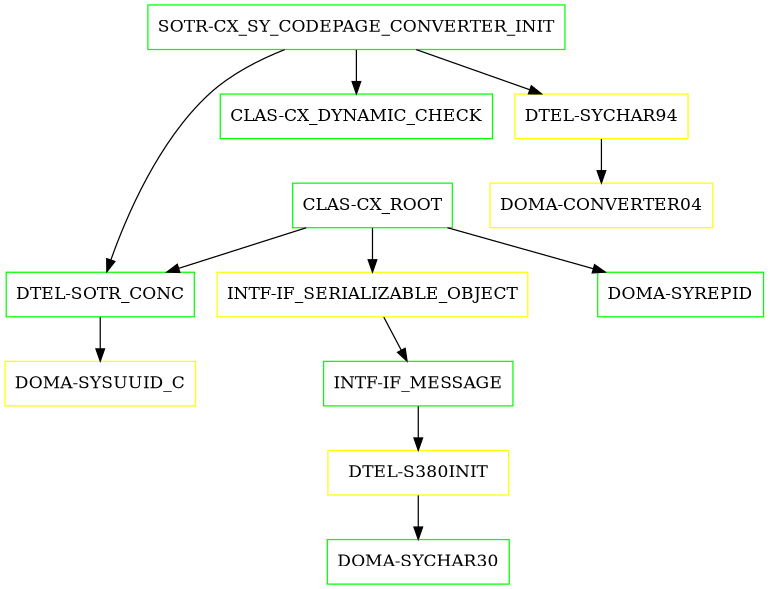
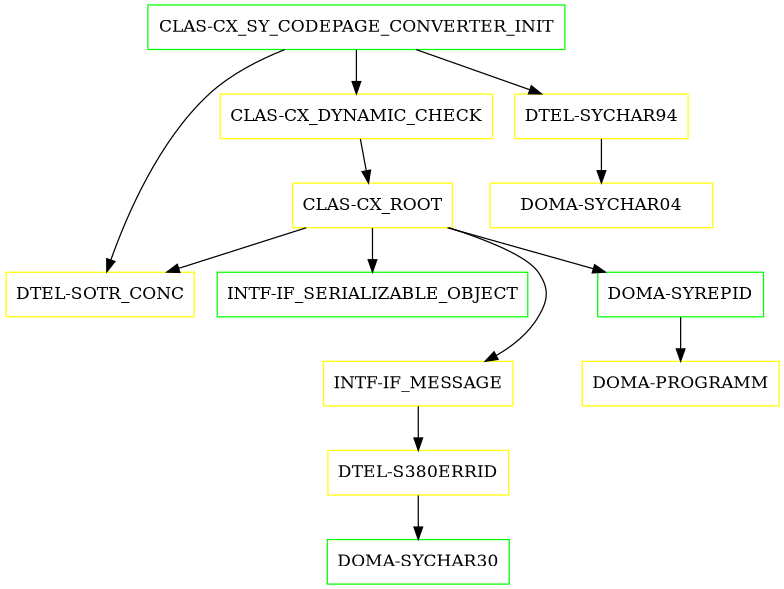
(356, 27) -> (356, 27)
(356, 116) -> (356, 116)
none -> (363, 155)
(372, 205) -> (372, 205)
(601, 205) -> (601, 205)
(100, 295) -> (100, 295)
(372, 295) -> (372, 295)
(393, 334) -> (540, 274)
(100, 384) -> none
(418, 384) -> (418, 384)
none -> (681, 384)
(418, 473) -> (418, 473)
